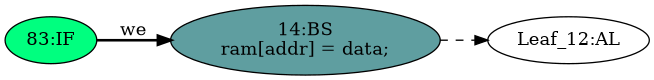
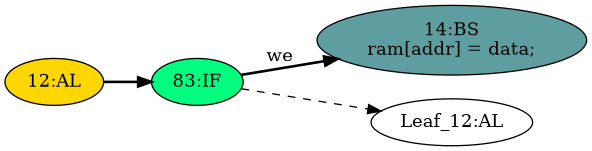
(457, 40) -> (305, 99)
none -> (54, 82)
